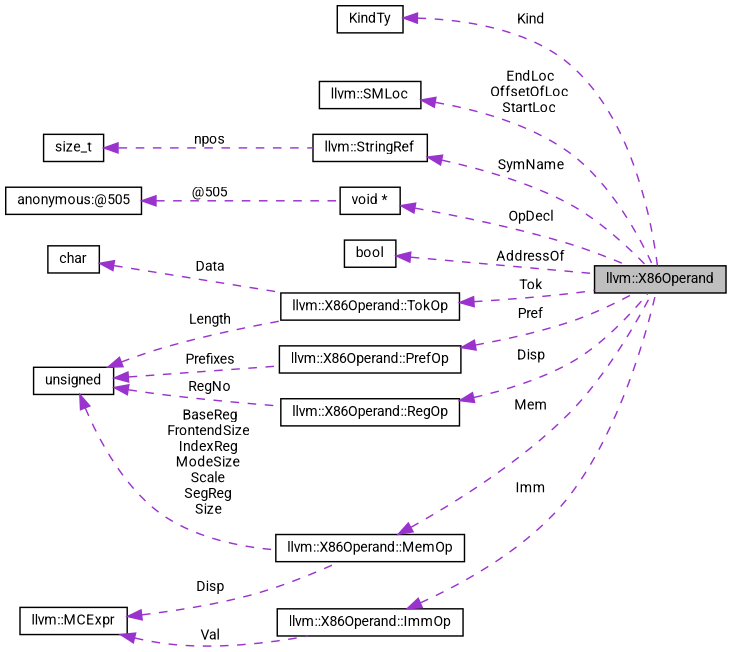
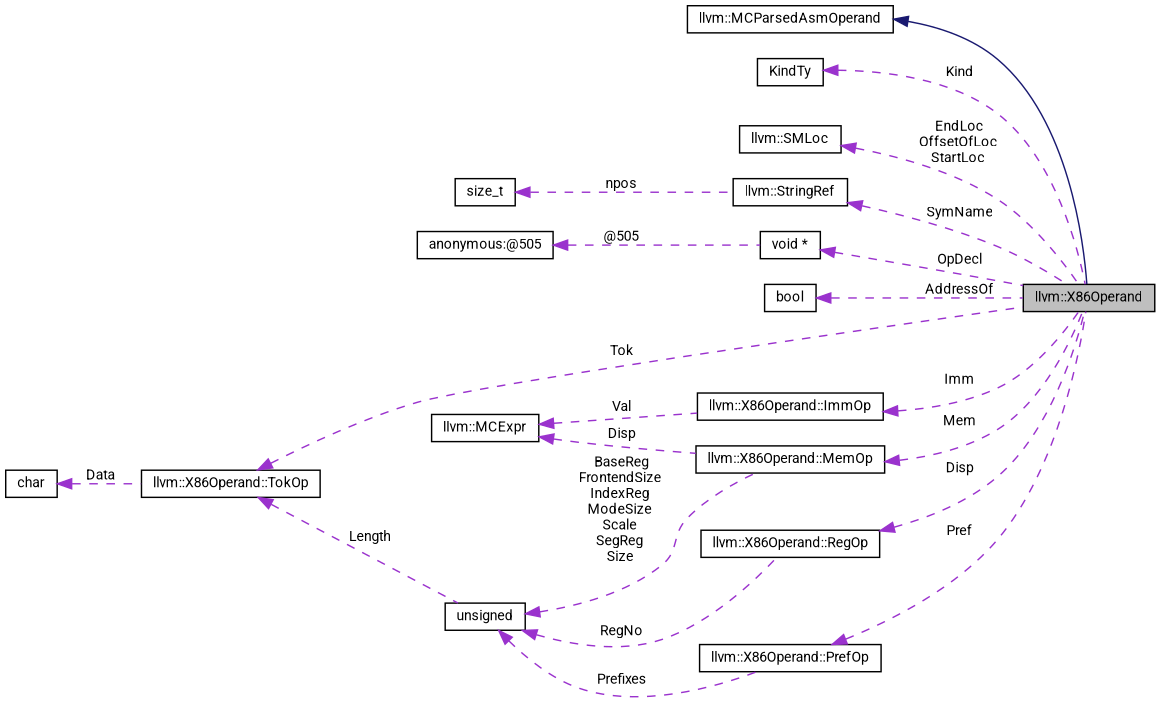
none -> (790, 19)
(202, 338) -> (365, 554)
